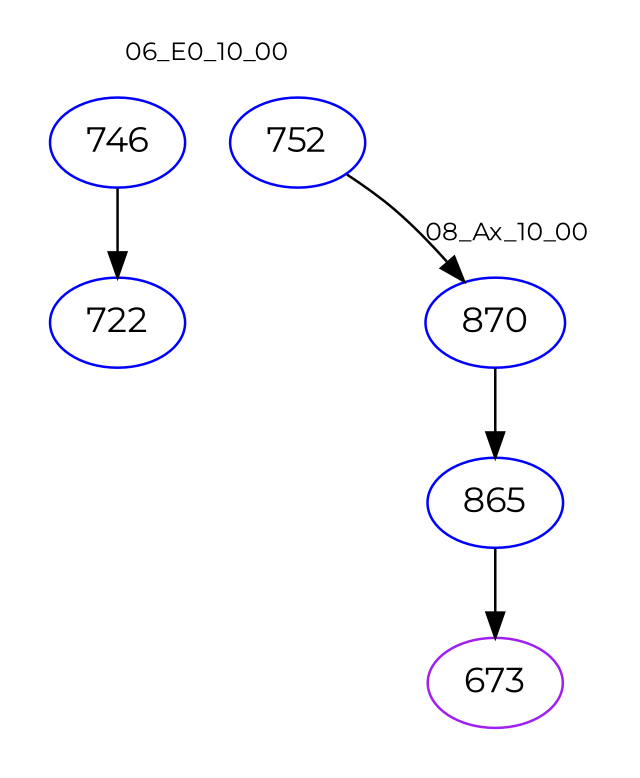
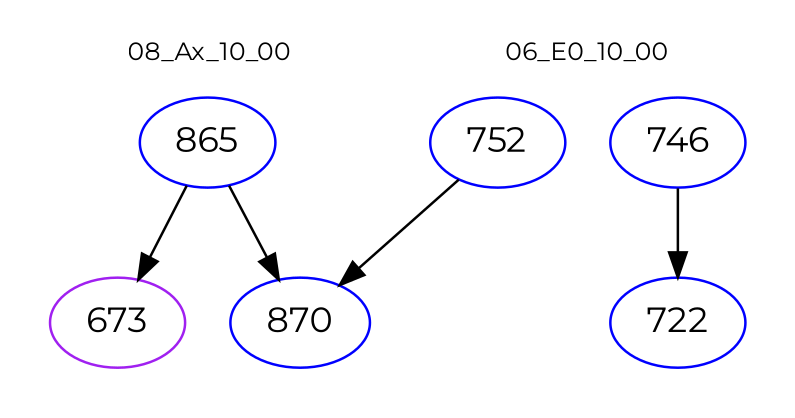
(495, 400) -> (248, 221)
